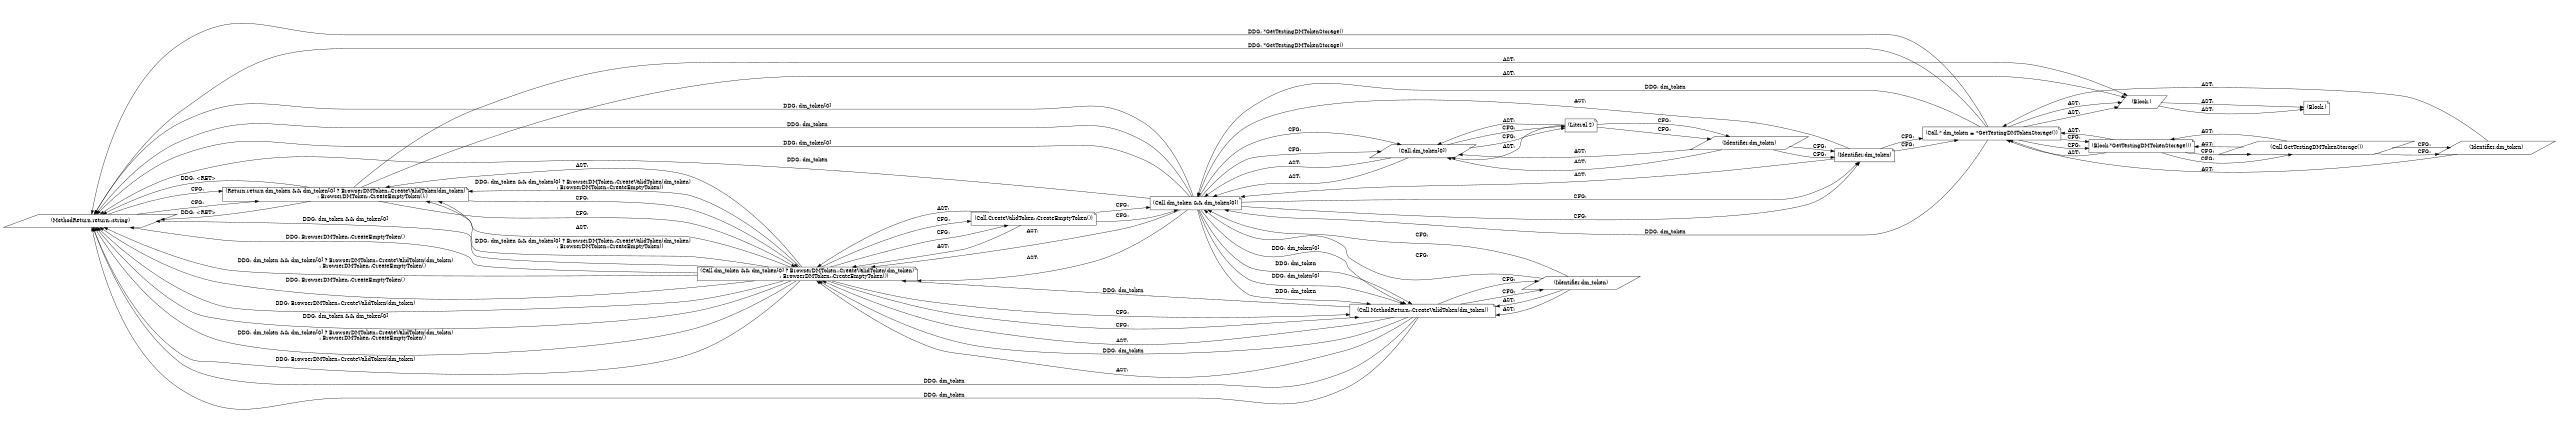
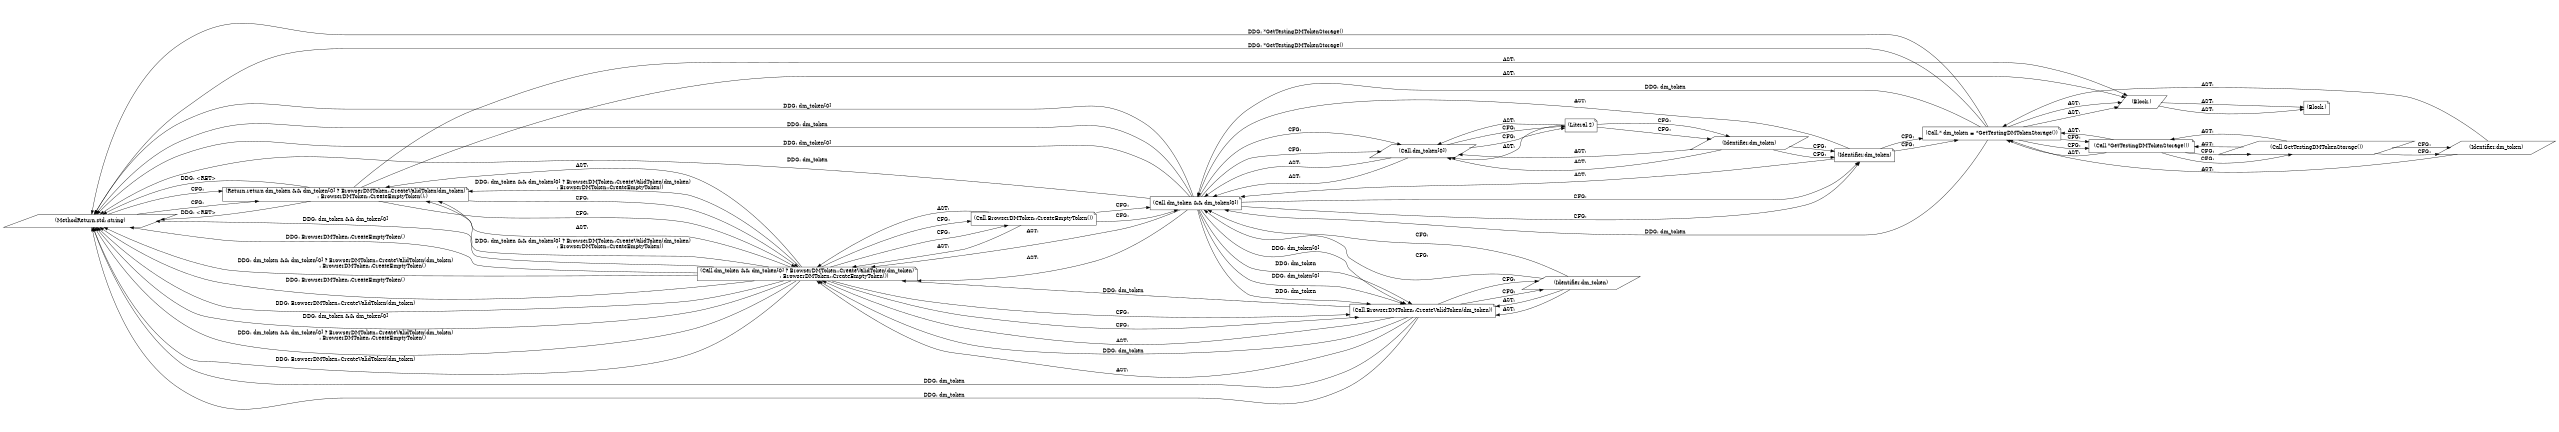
(2142, 146) -> (2142, 146)
(1034, 219) -> (1034, 219)
(90, 221) -> (90, 221)
(1423, 311) -> (1423, 311)
